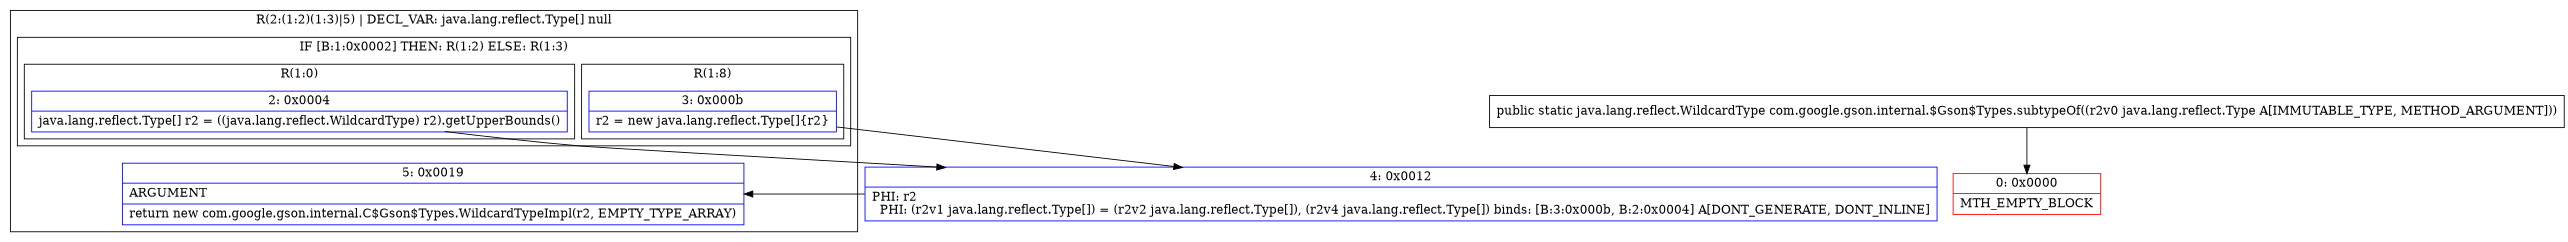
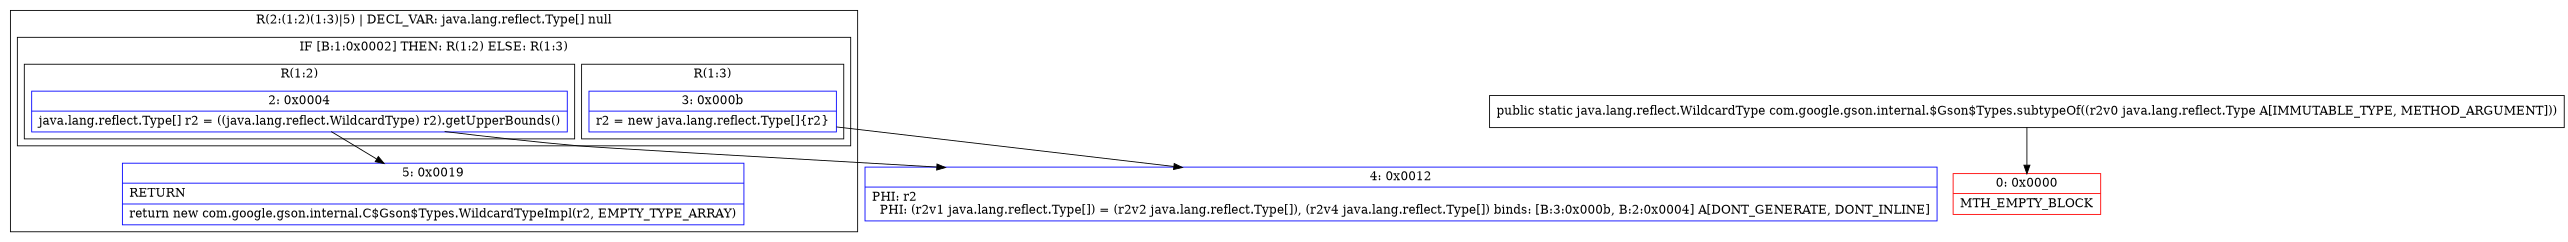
(299, 74) -> (299, 74)
(713, 74) -> (713, 74)
(168, 193) -> (158, 193)
(809, 194) -> (364, 151)
